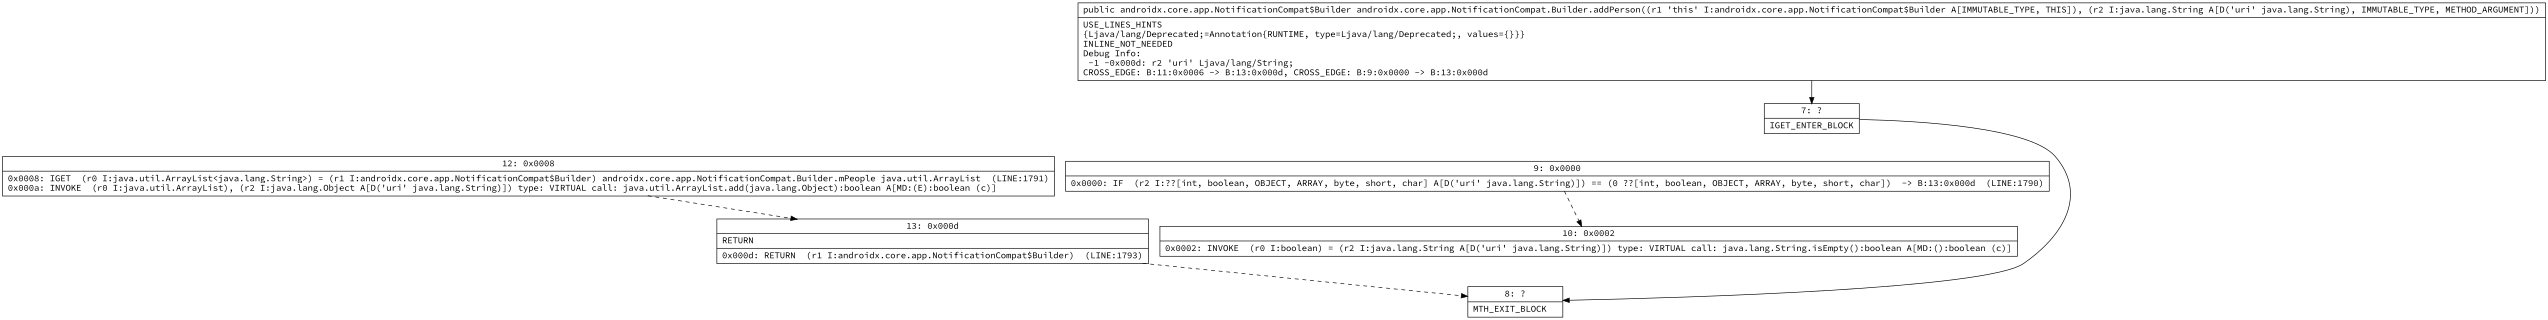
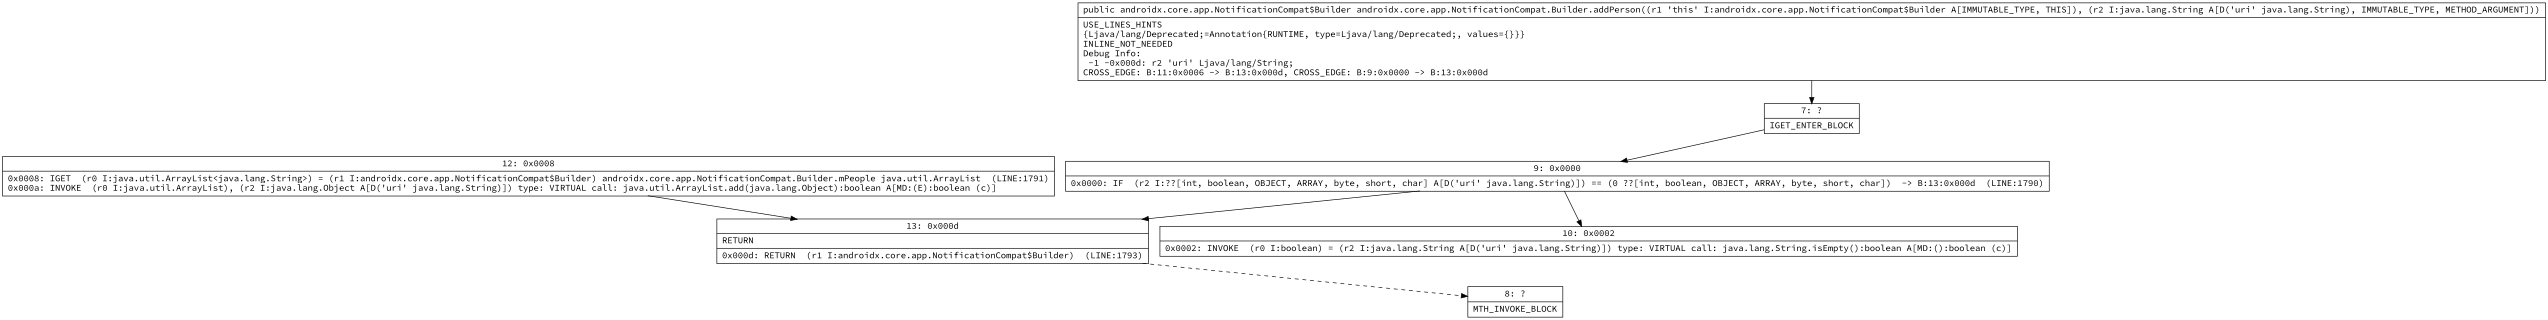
none -> (1284, 205)
(1572, 206) -> (1572, 206)
(719, 207) -> (719, 207)
(1962, 278) -> (1696, 145)
(1510, 309) -> (1515, 309)
